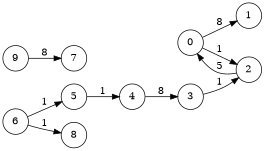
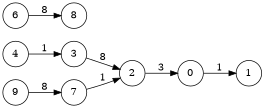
(220, 22) -> (220, 68)
(217, 55) -> (100, 85)
(220, 66) -> (161, 68)
(220, 82) -> (103, 57)
(161, 91) -> (45, 49)
(74, 97) -> none
(45, 123) -> (45, 10)
